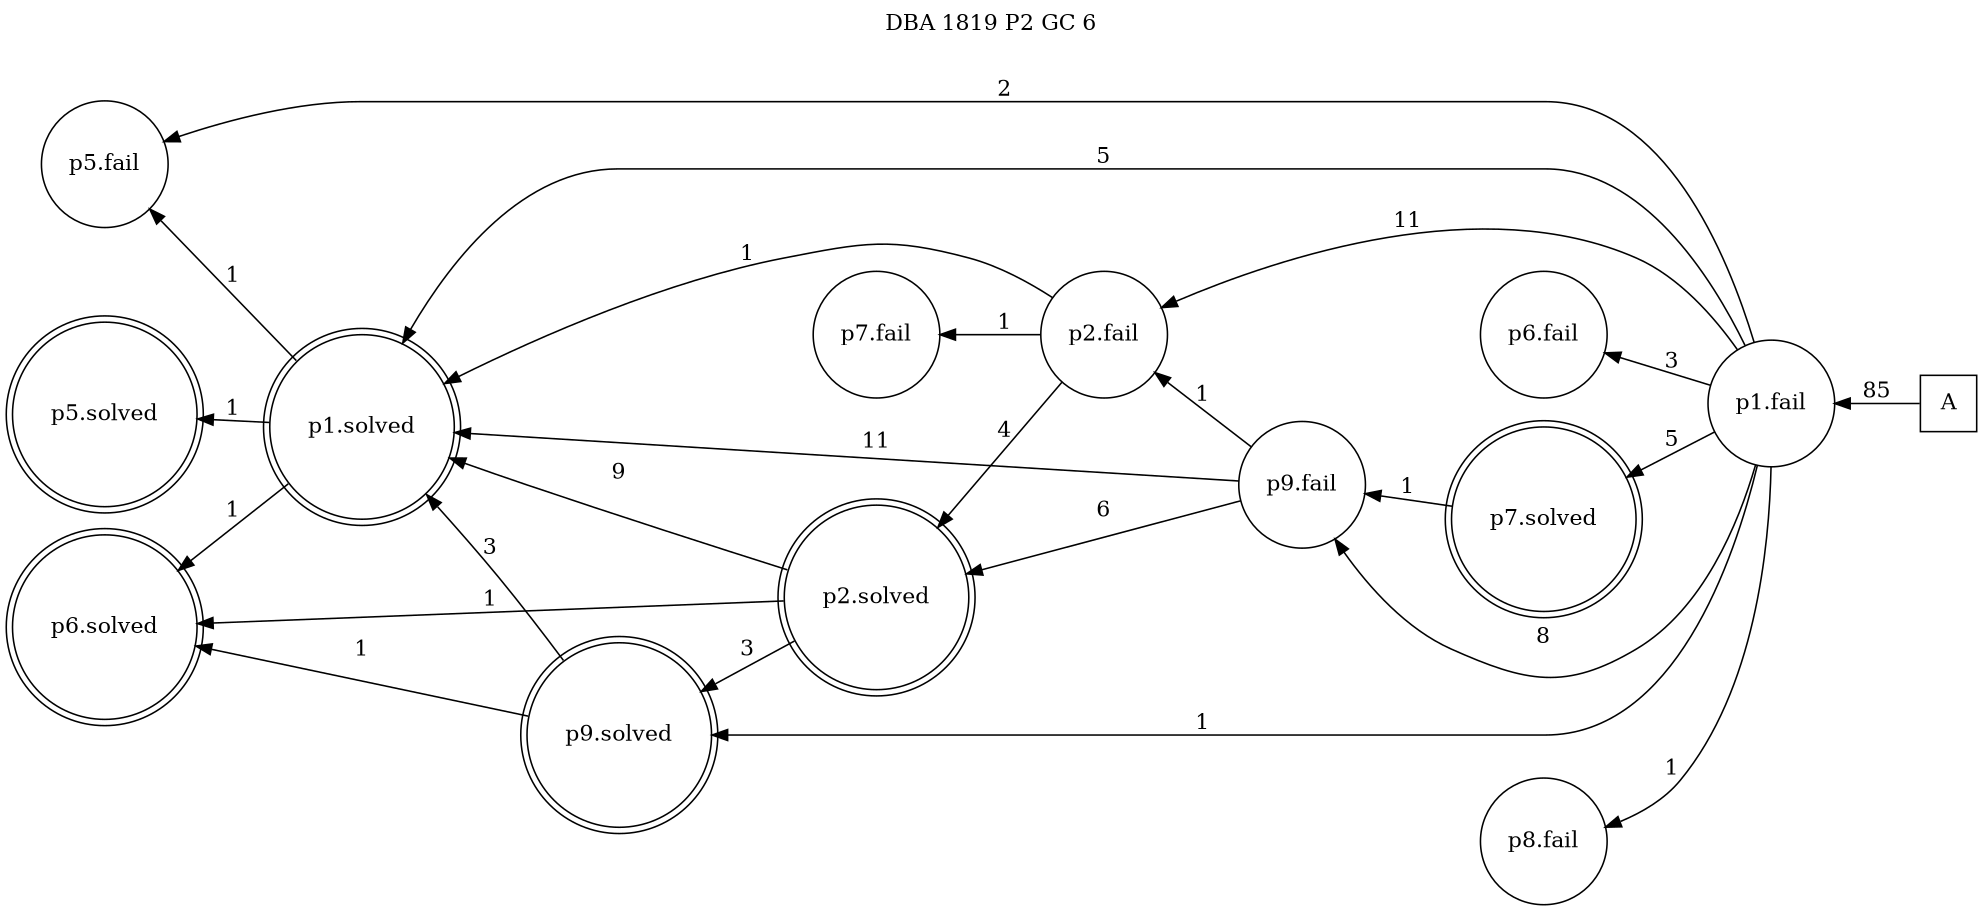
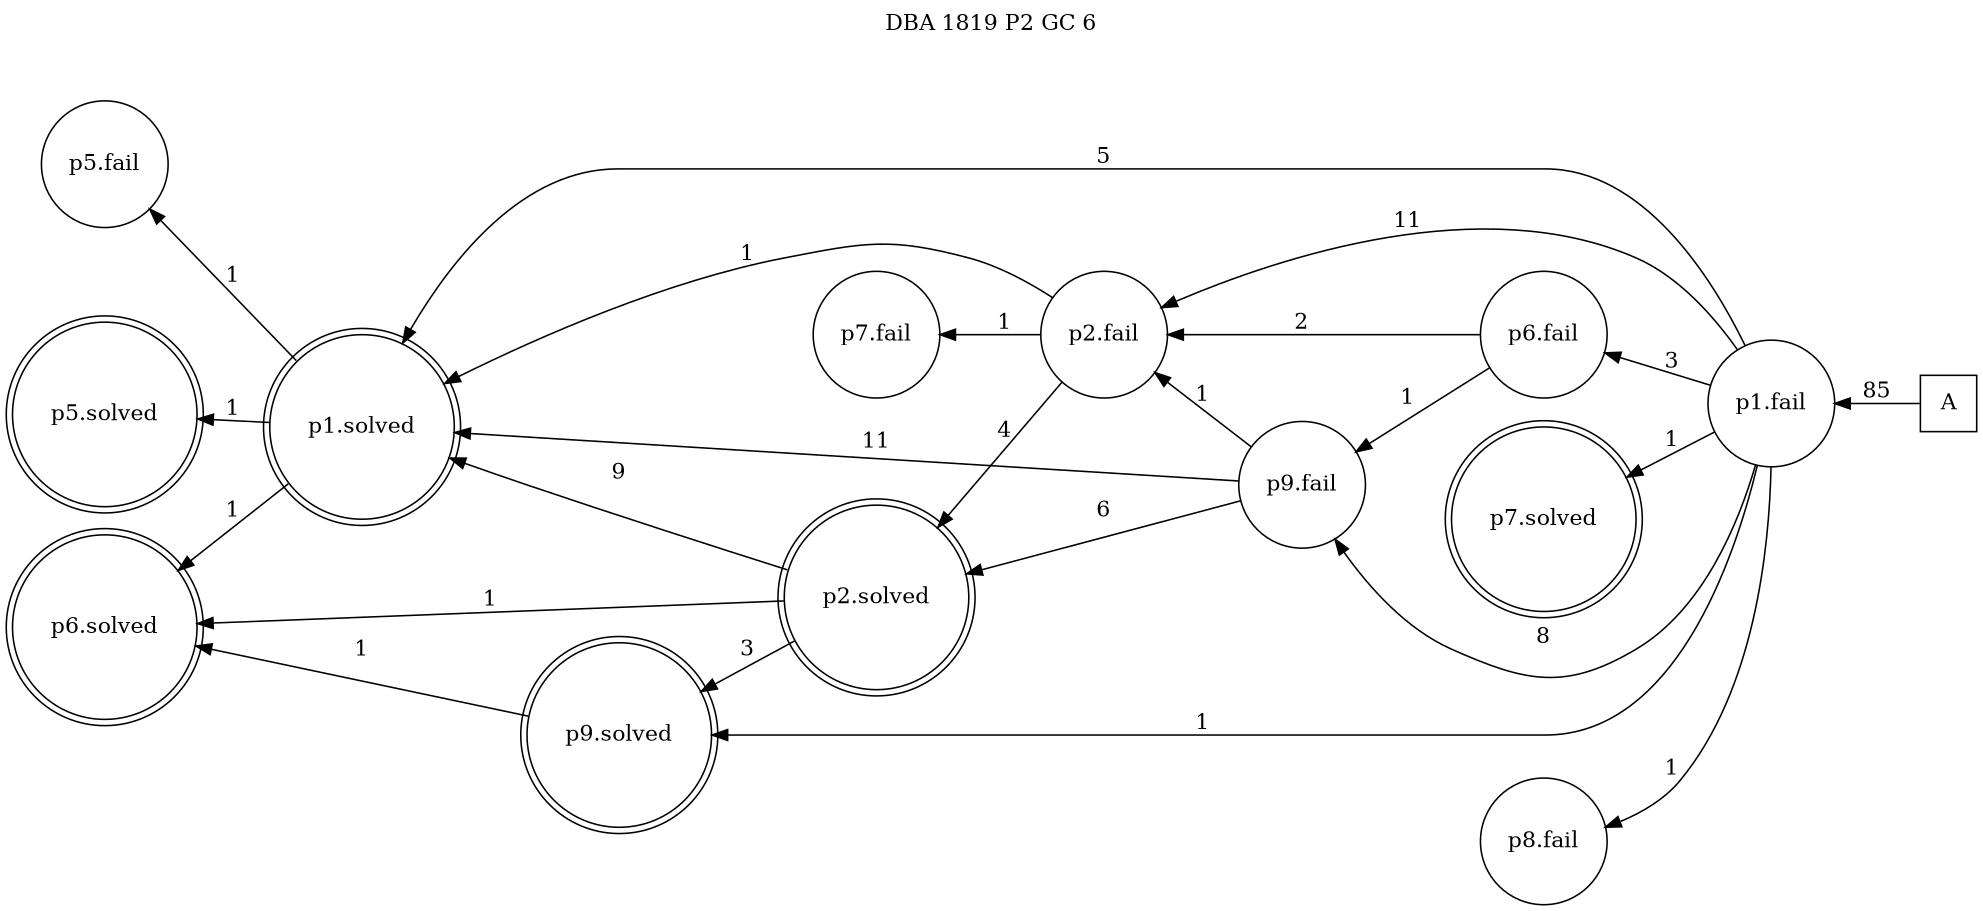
(1030, 102) -> none
none -> (1332, 335)
(1672, 440) -> (1672, 440)
(1417, 501) -> (1430, 406)
(503, 582) -> none
